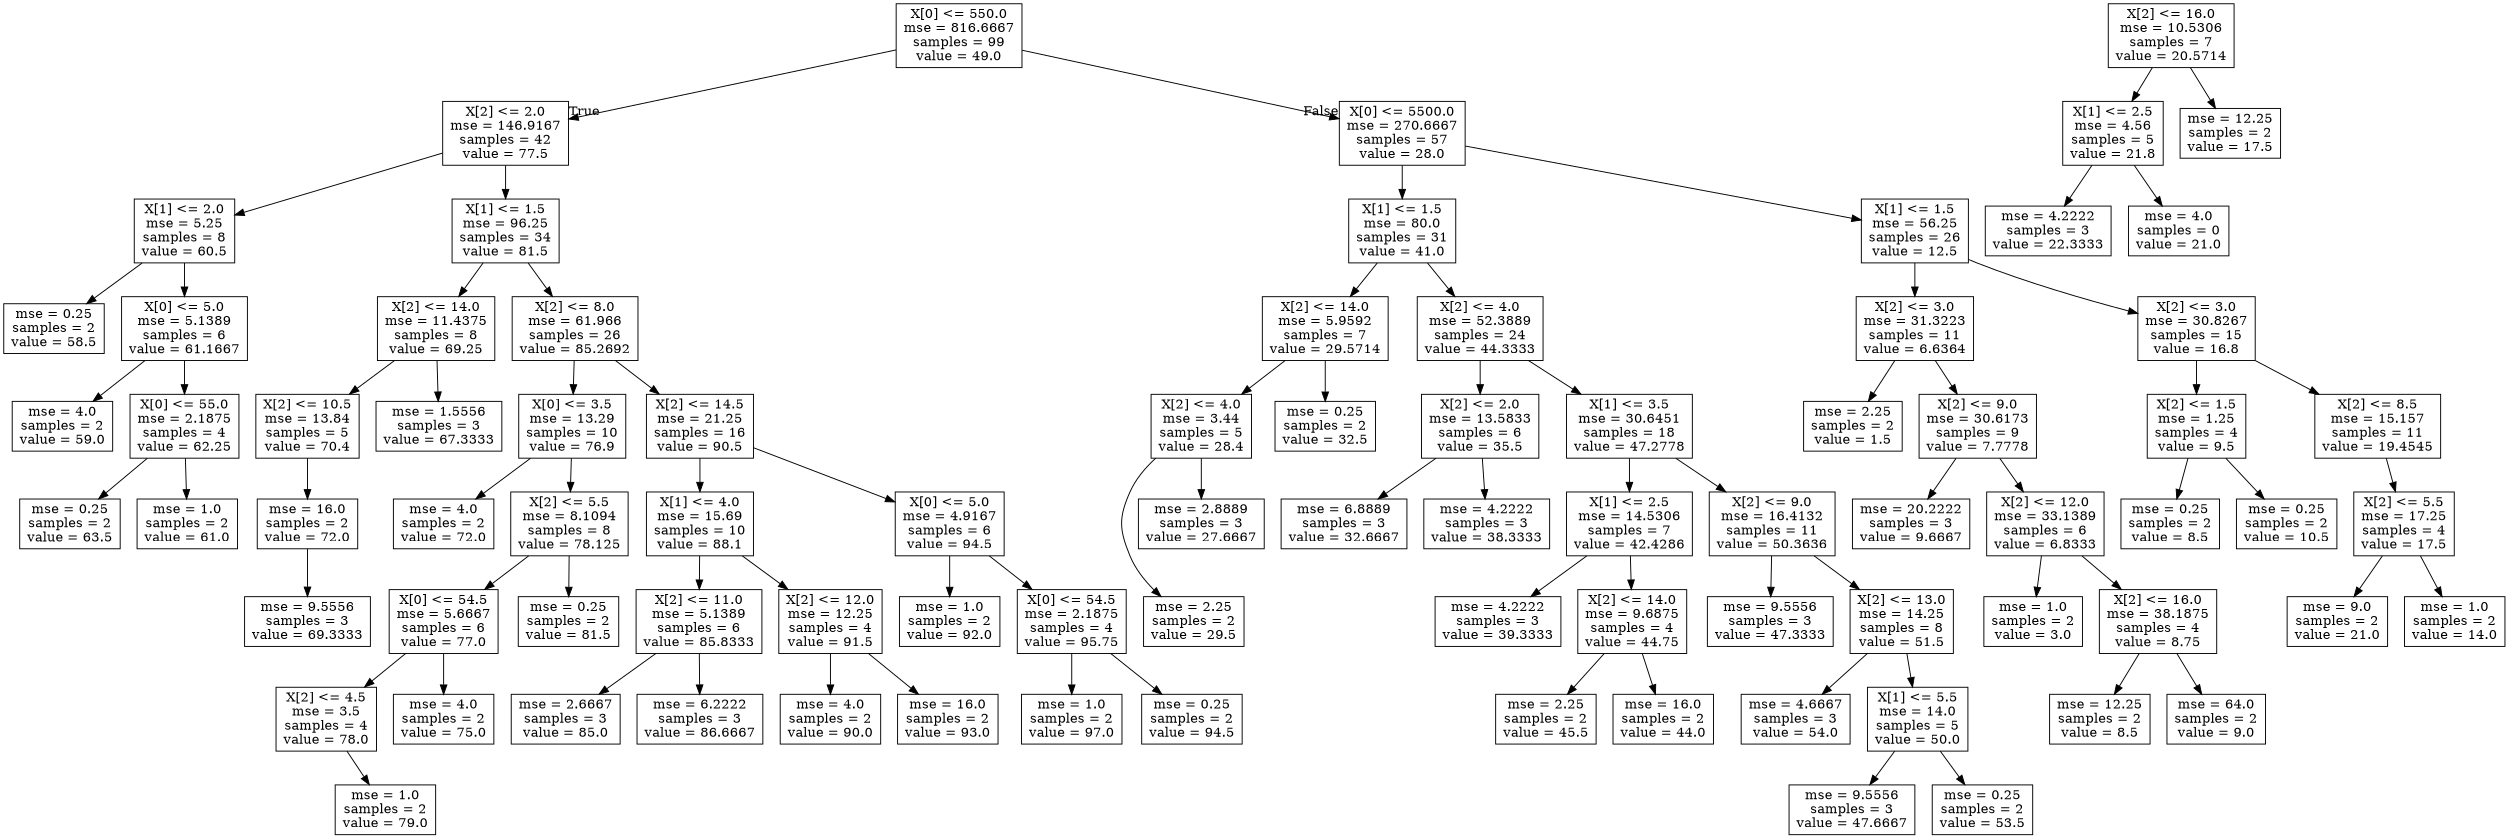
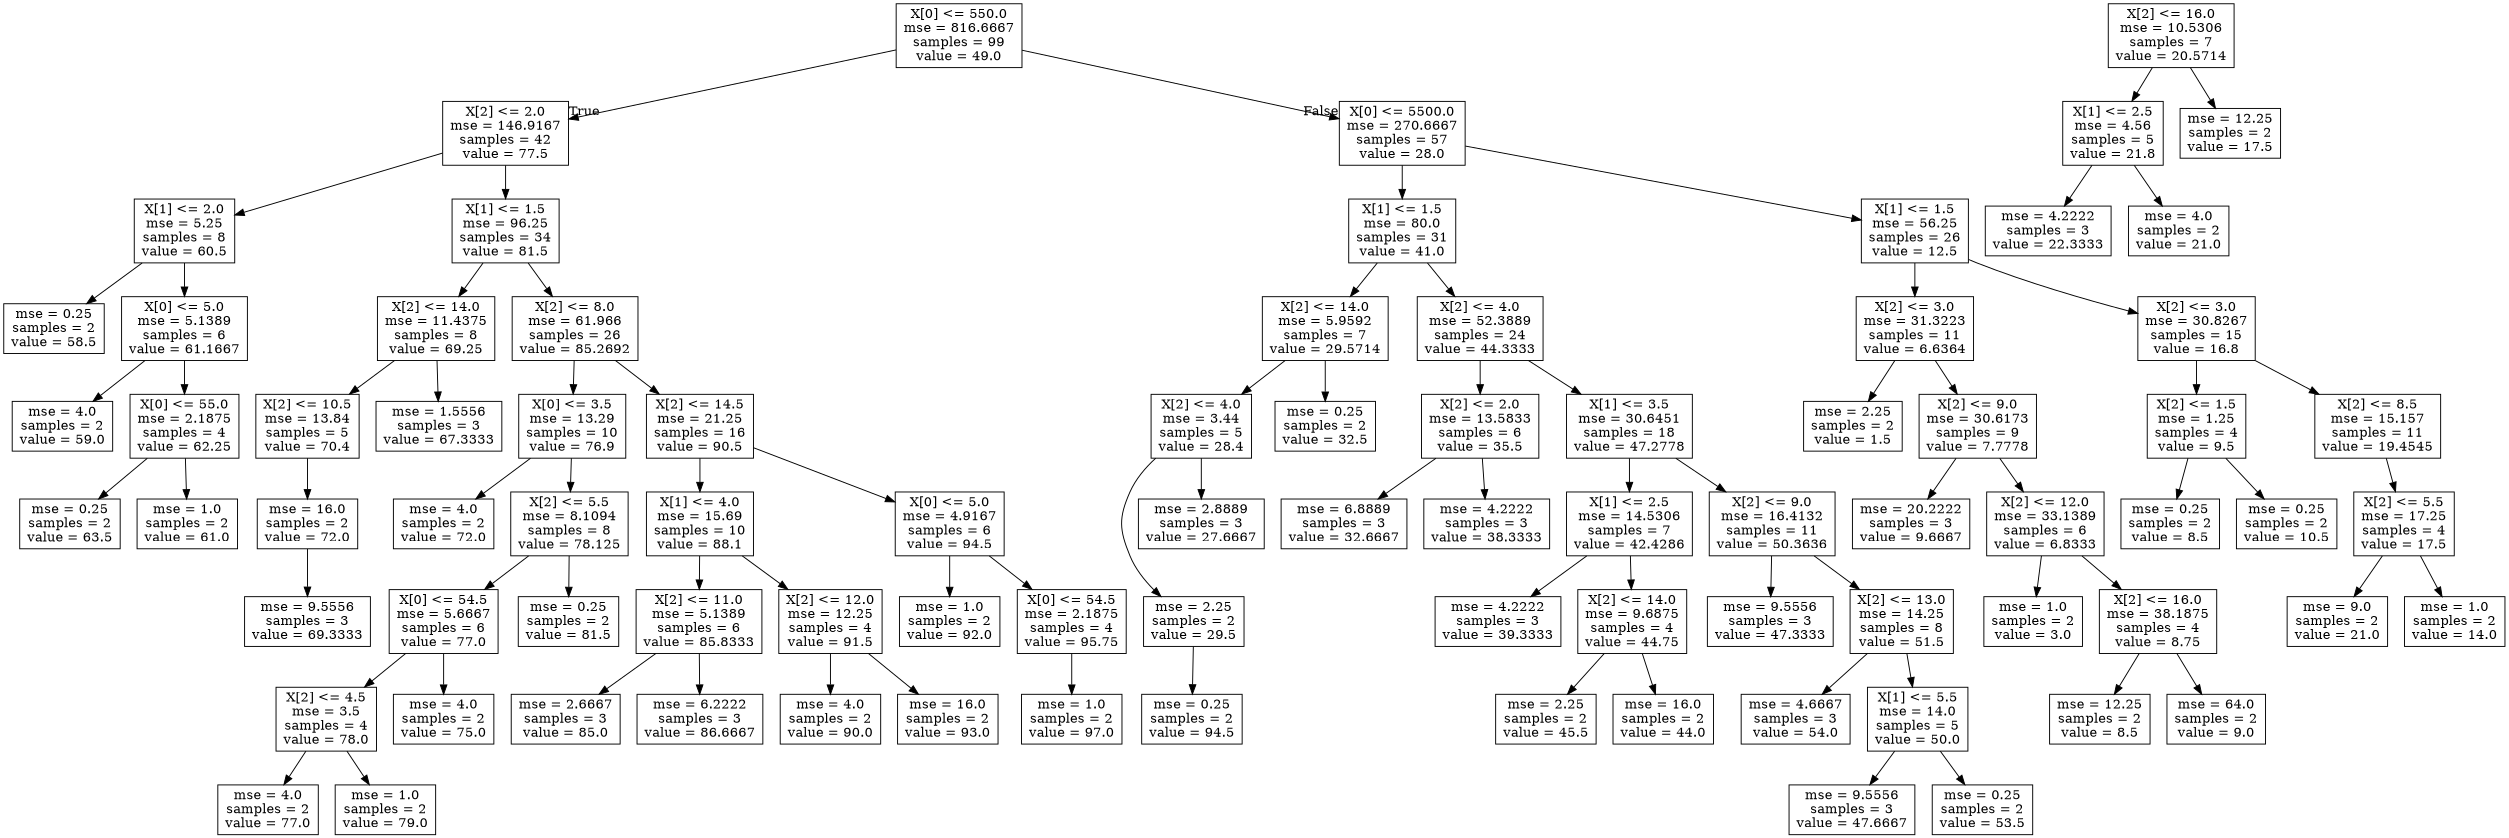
(2179, 231) -> (2179, 231)
(1133, 671) -> (1193, 666)
none -> (268, 810)
